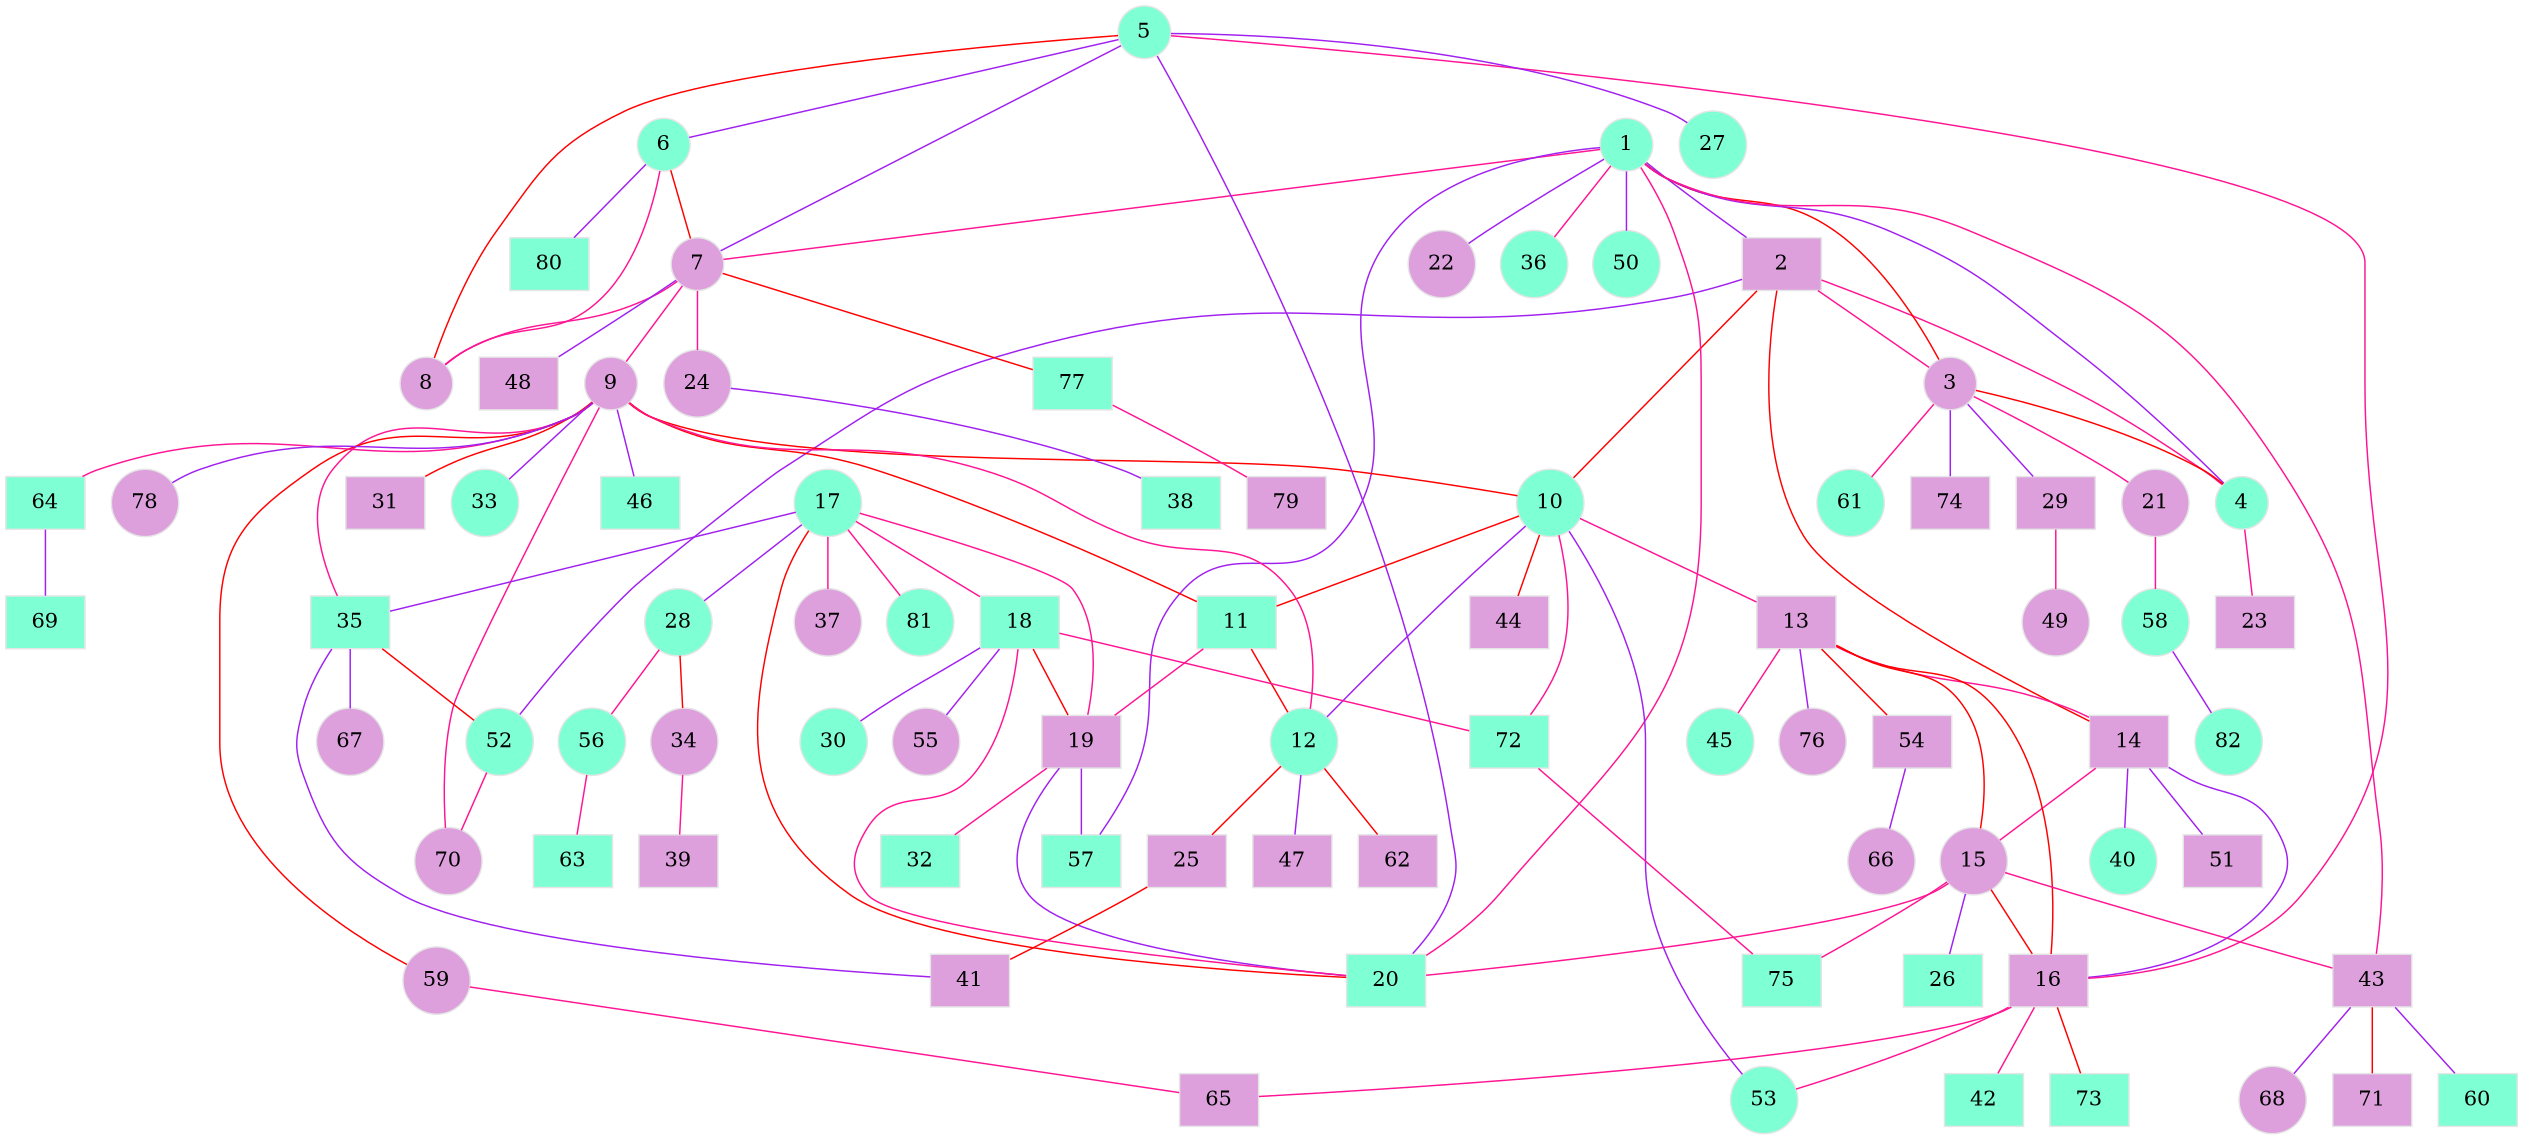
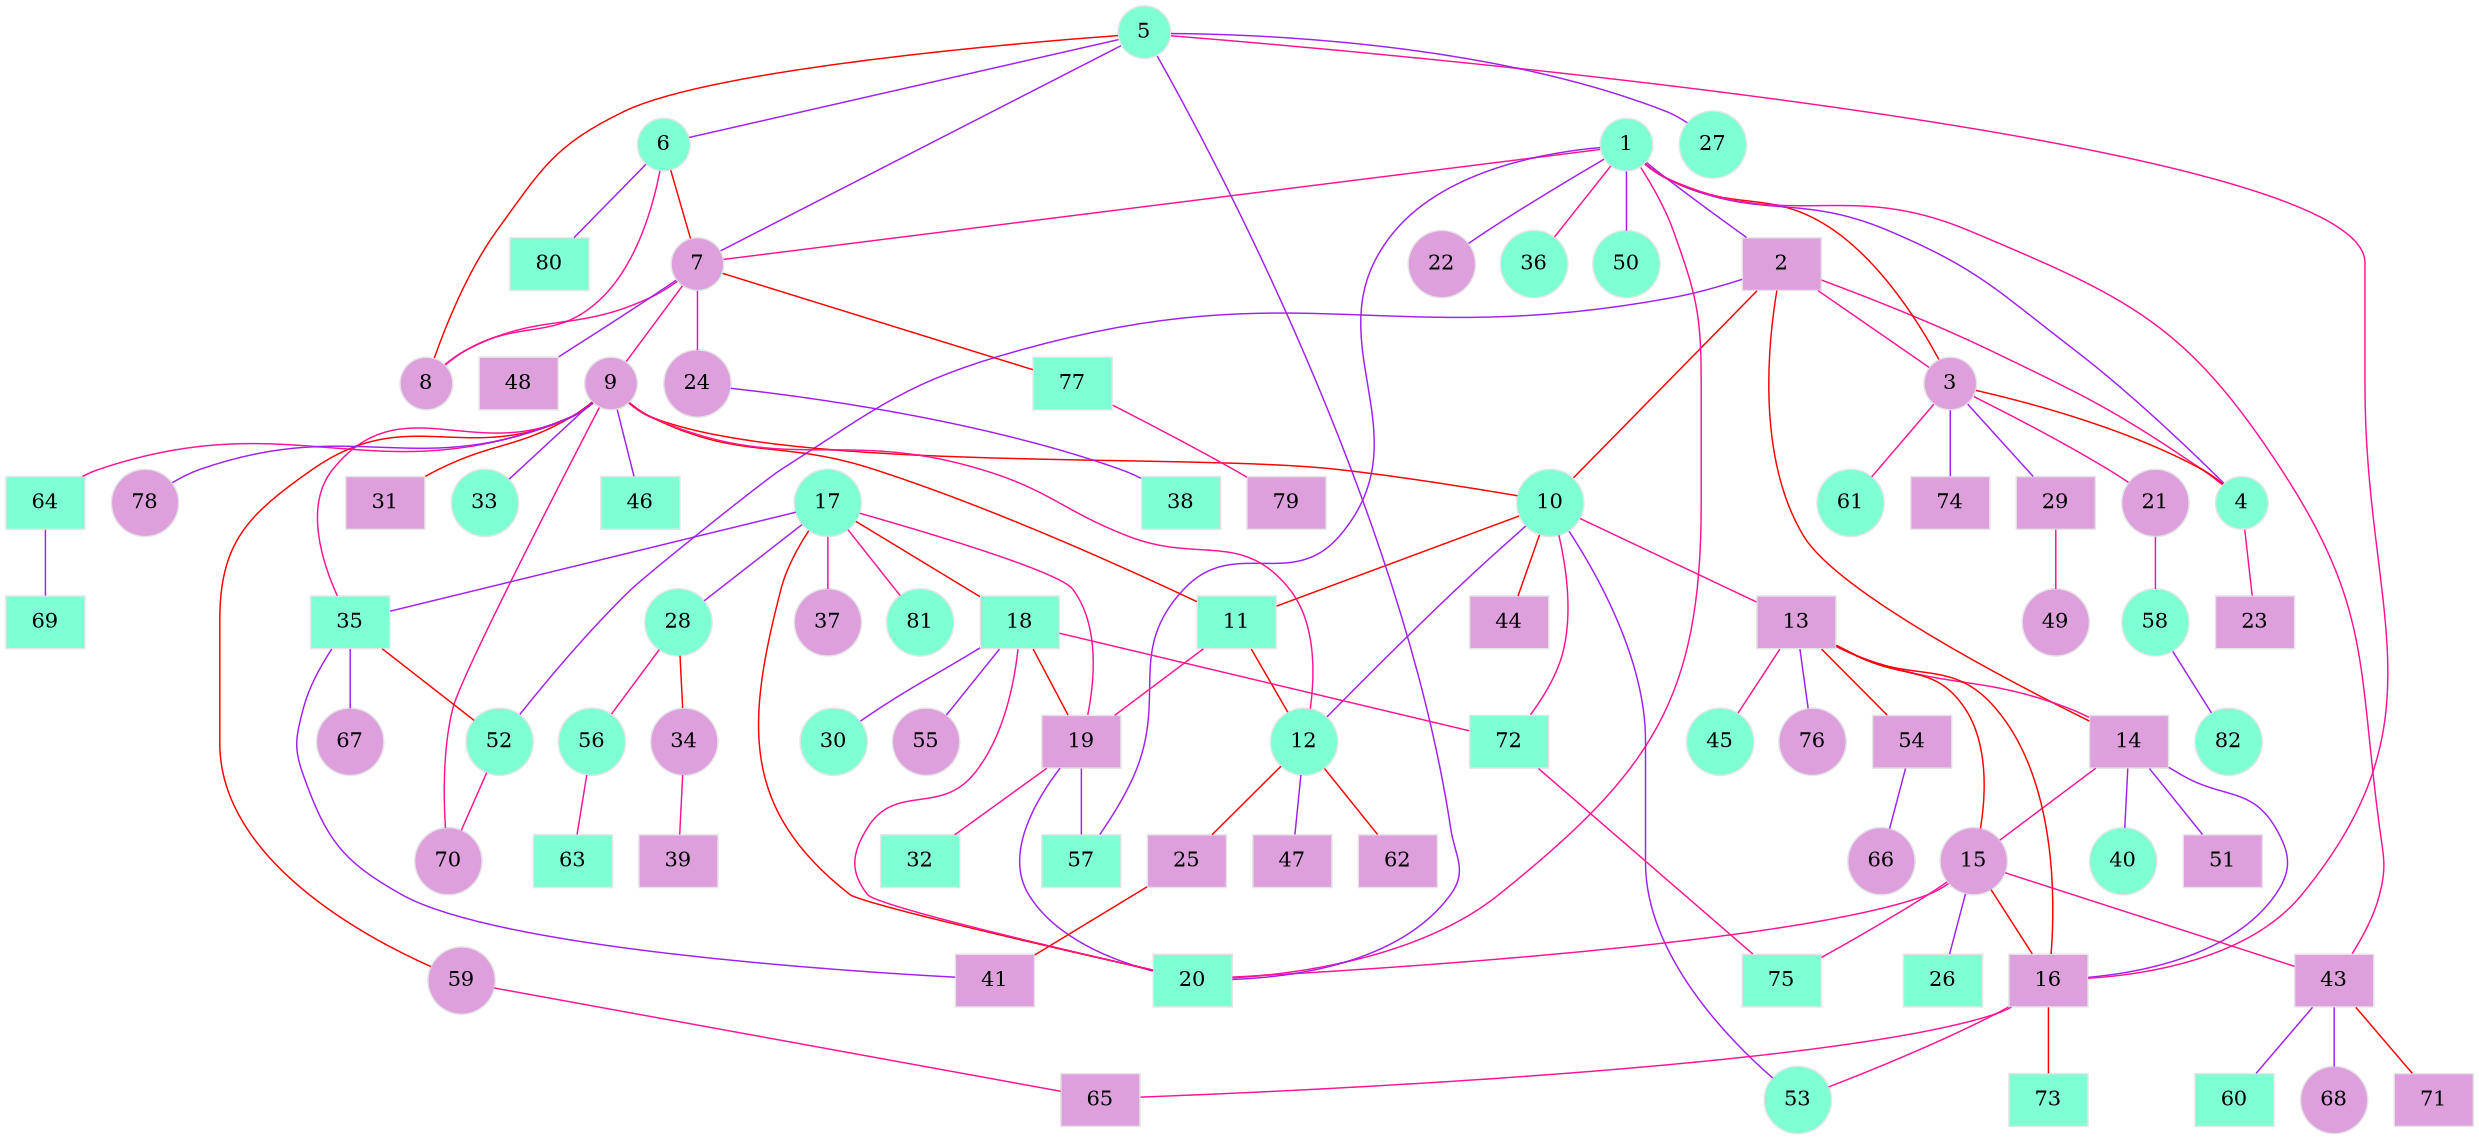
(918, 559) -> (918, 559)
(1984, 1100) -> none
